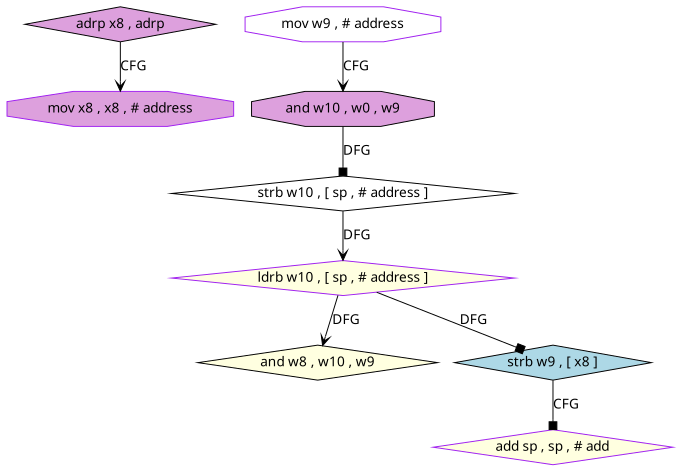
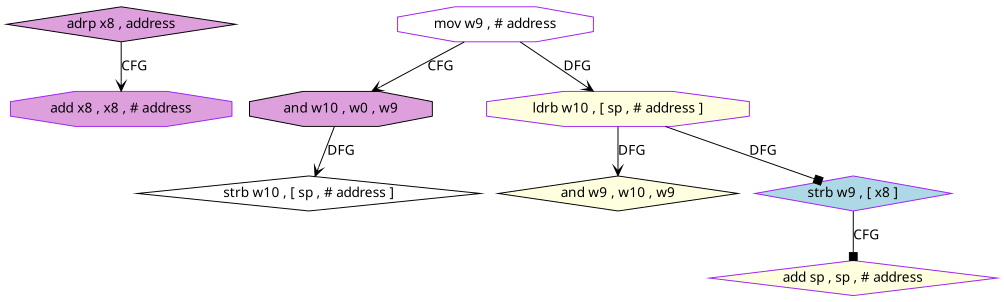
(120, 24) -> (121, 24)
(120, 109) -> (121, 109)
(343, 146) -> (327, 147)
(343, 231) -> (553, 64)
(343, 278) -> (618, 109)
(318, 363) -> (618, 193)
(553, 363) -> (853, 193)
(553, 447) -> (853, 278)
